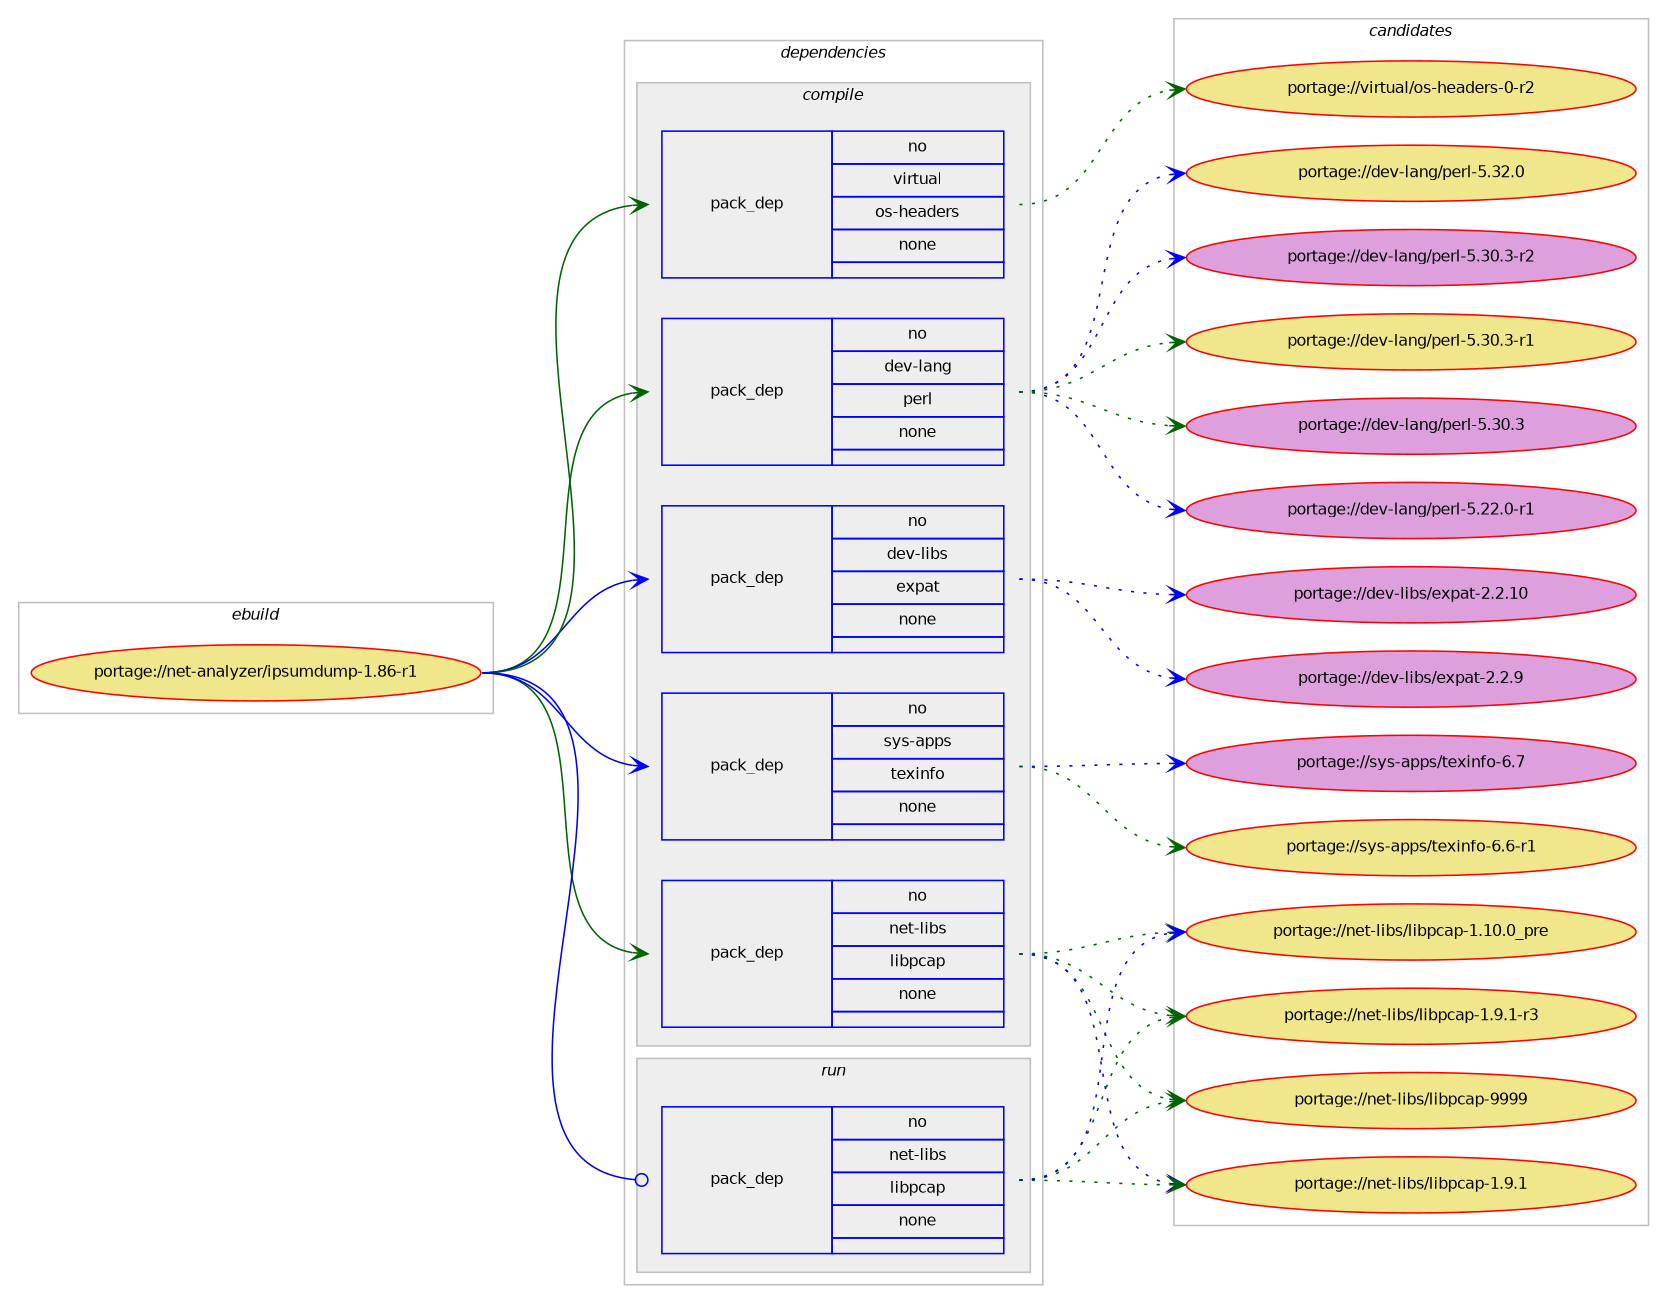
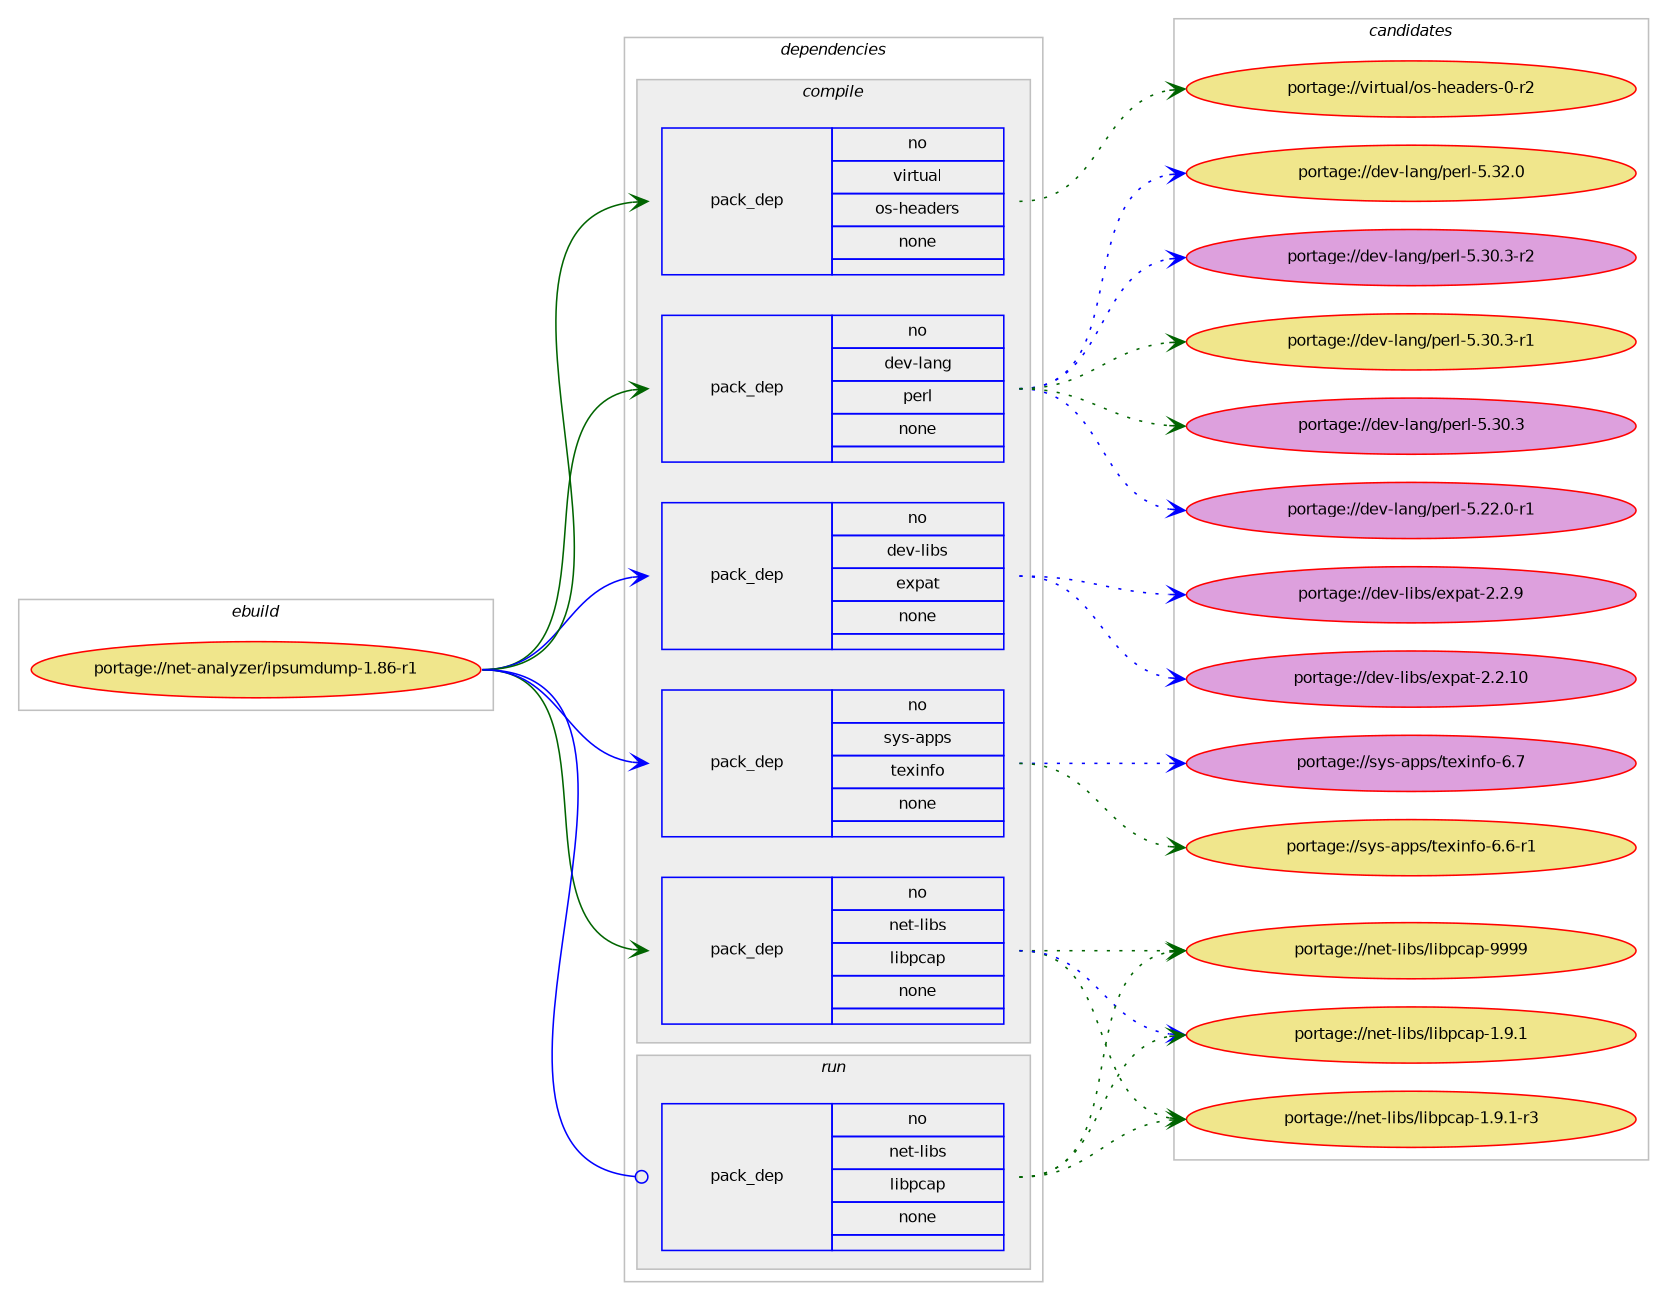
(1411, 932) -> none
